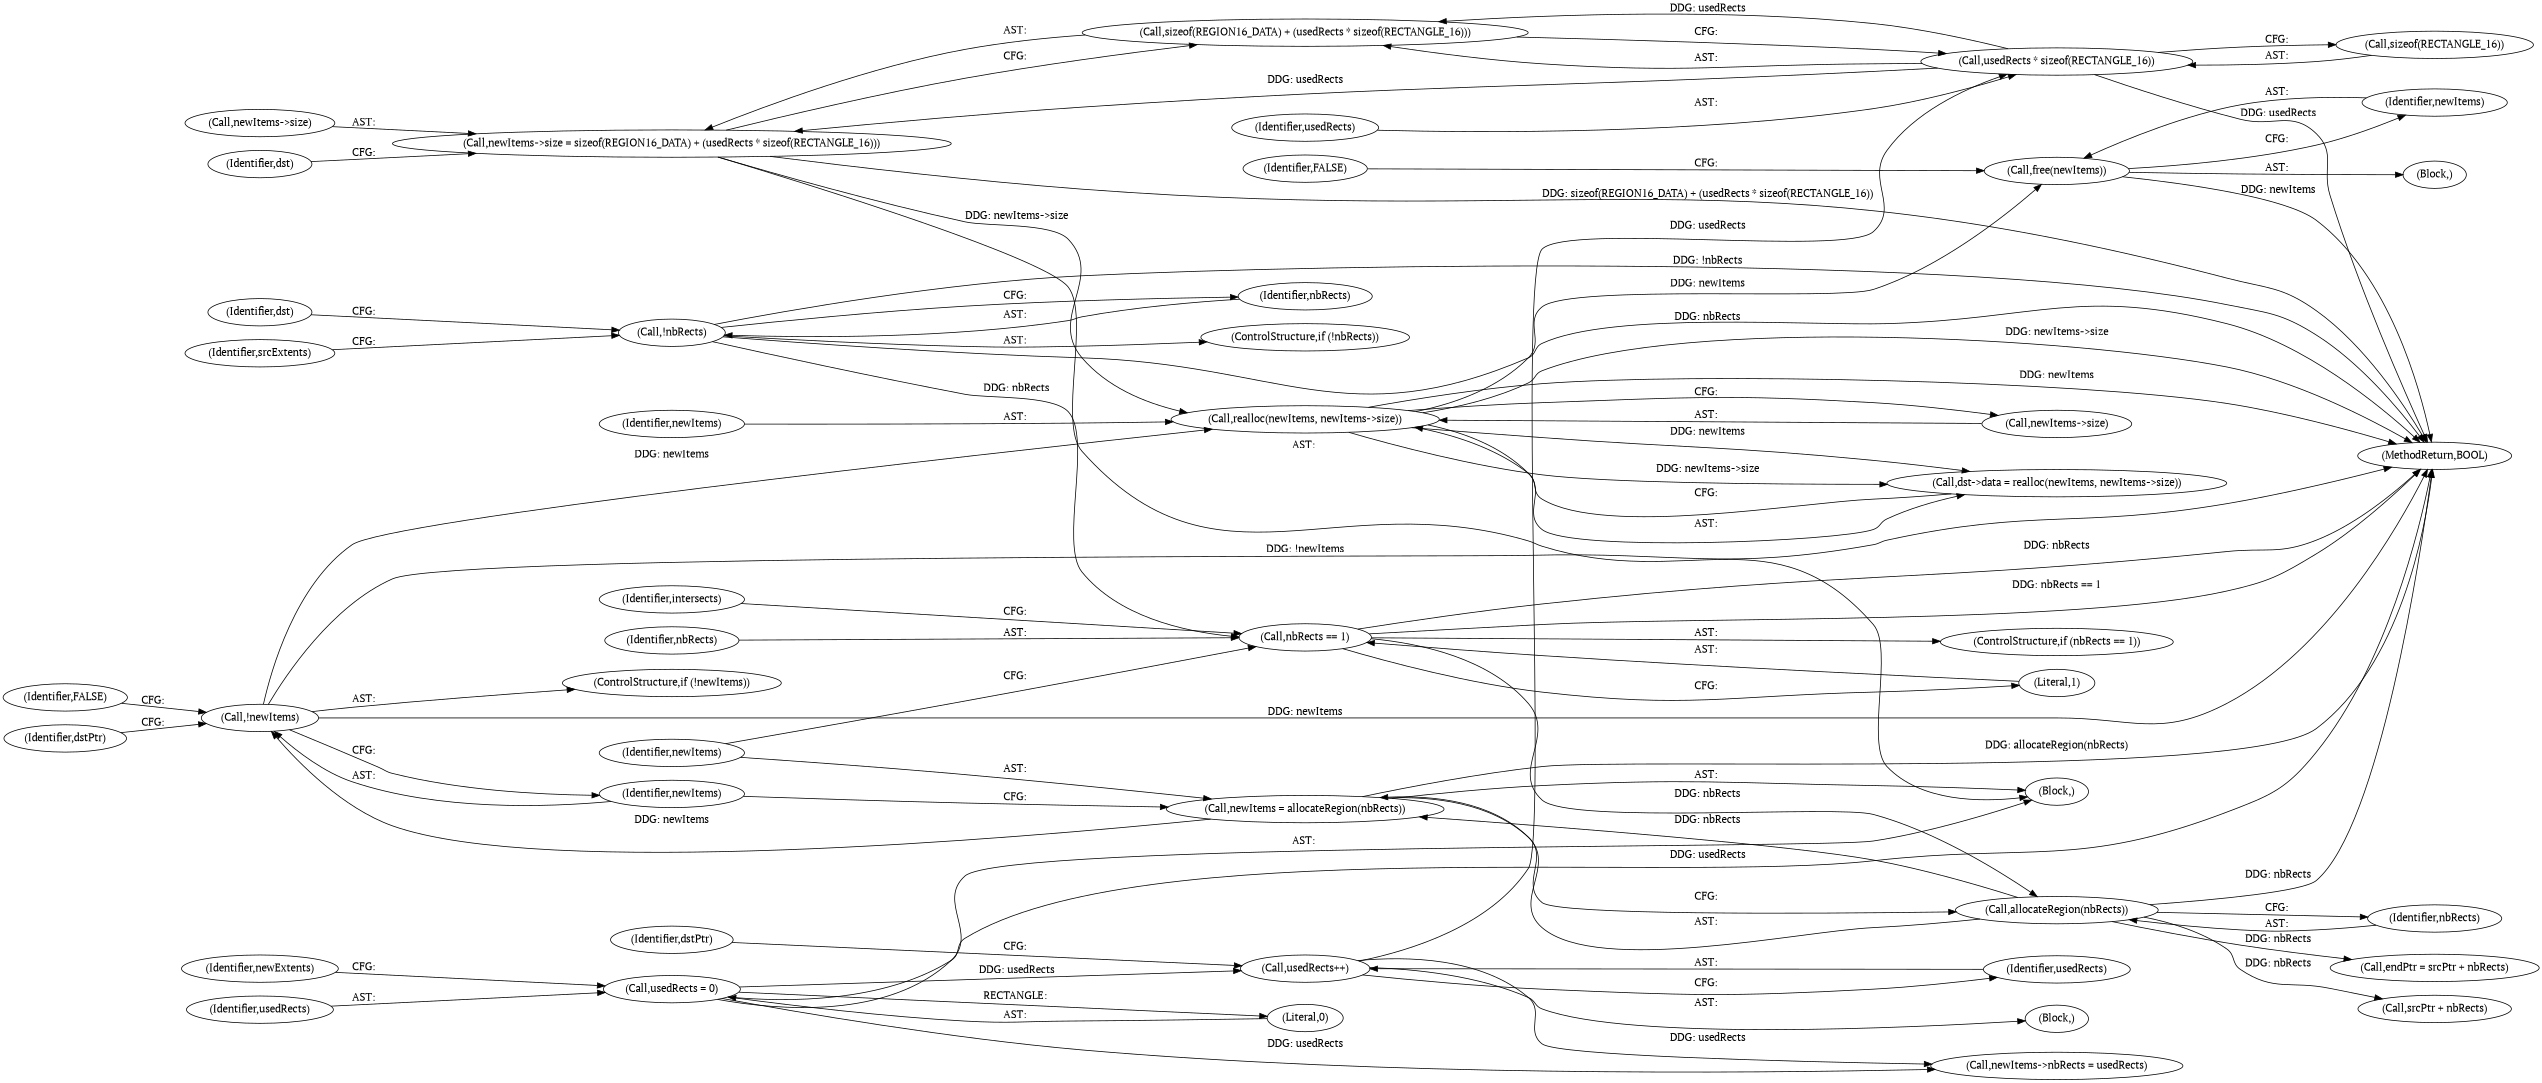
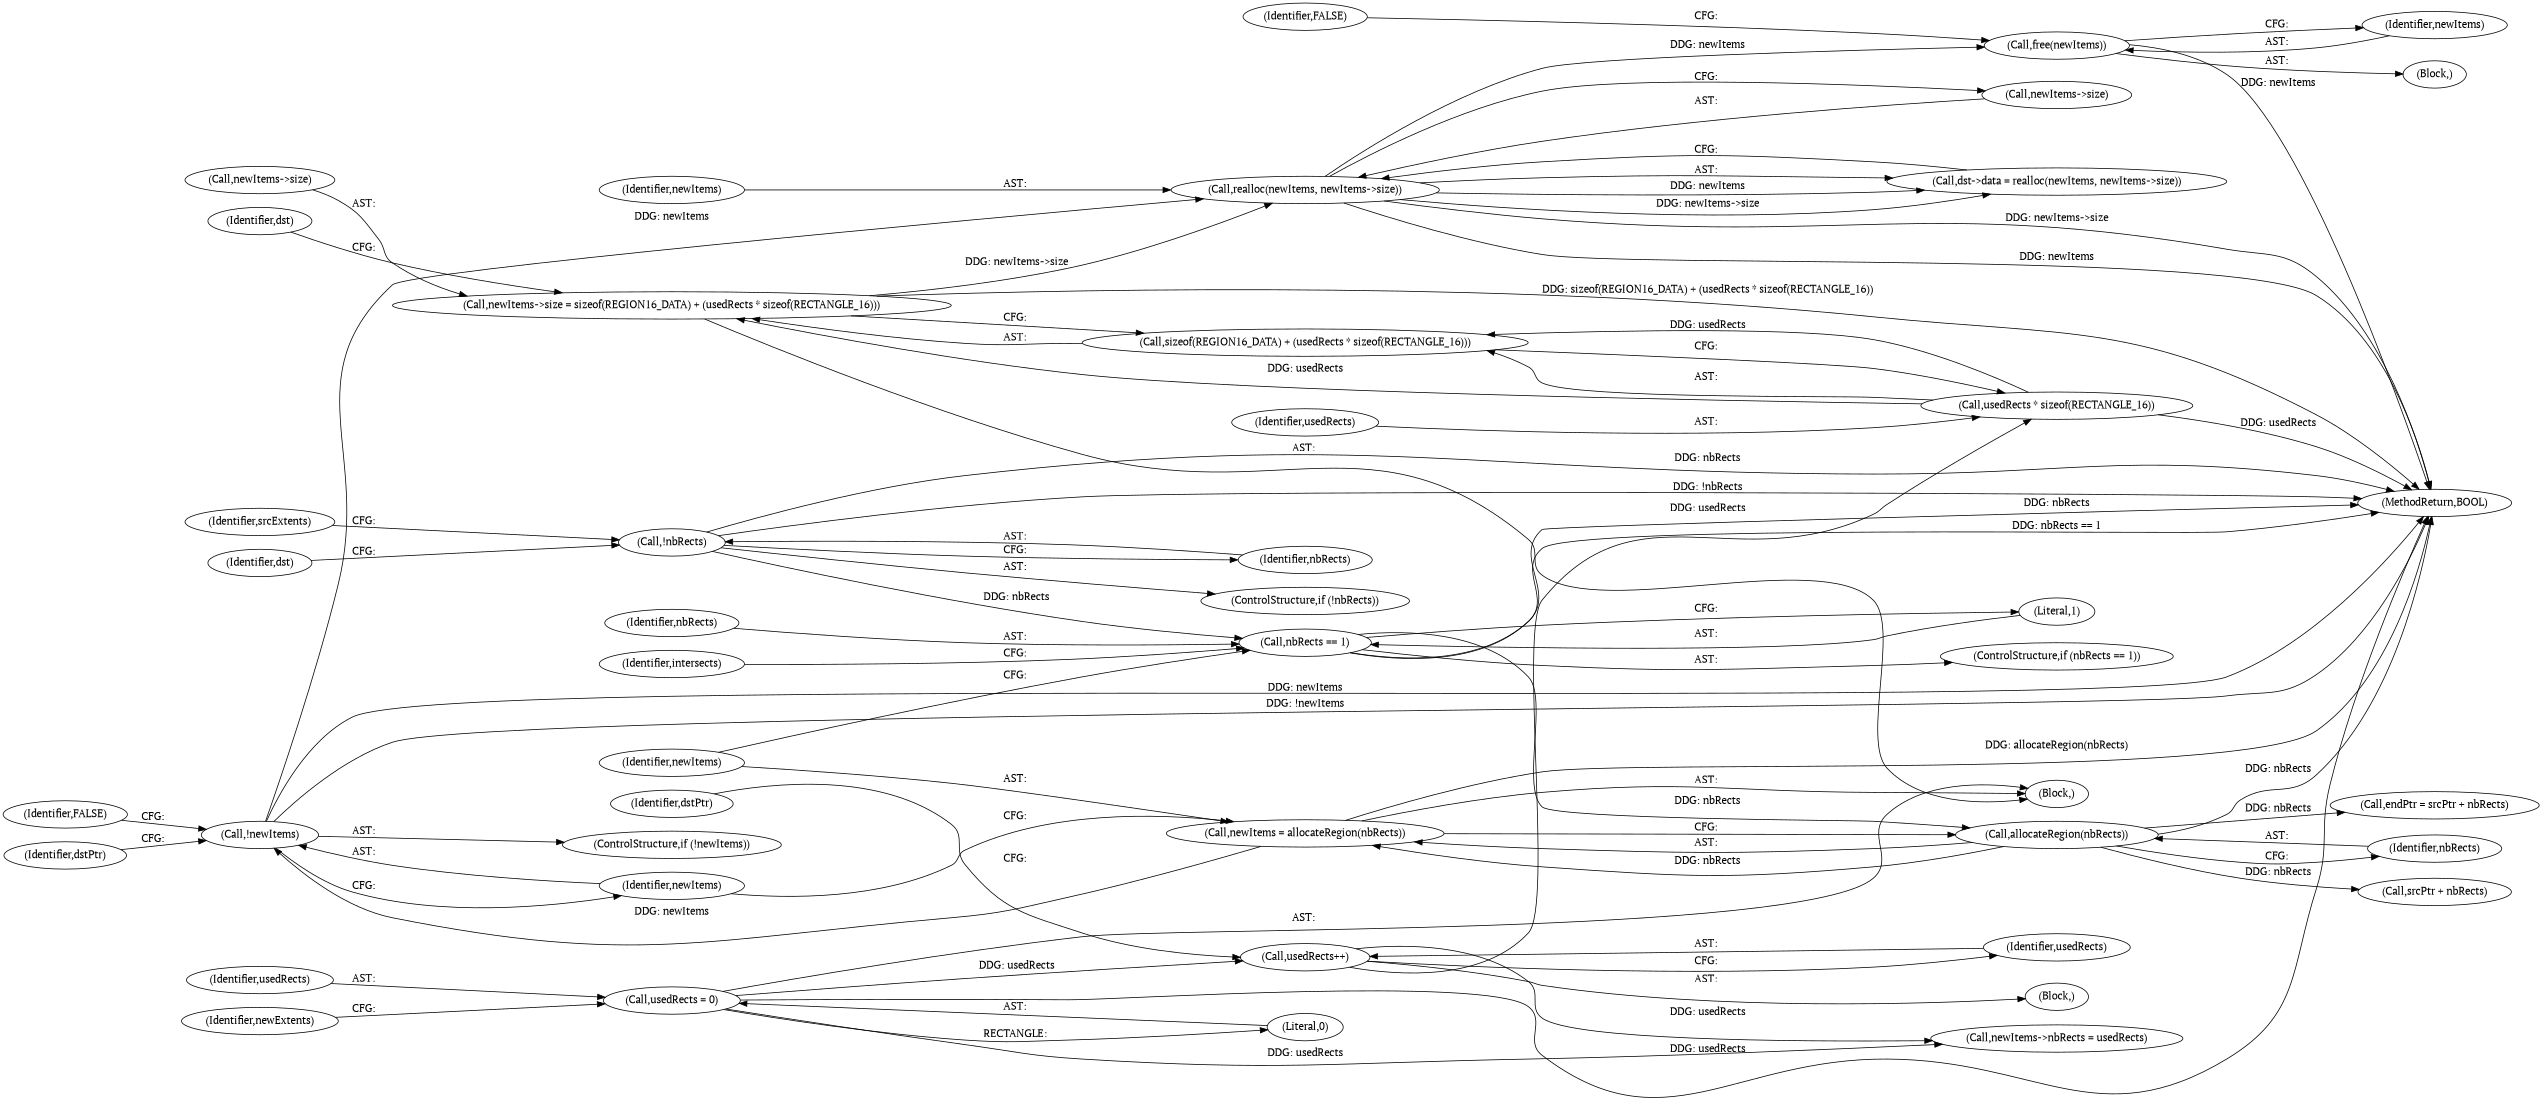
(2435, 45) -> none
